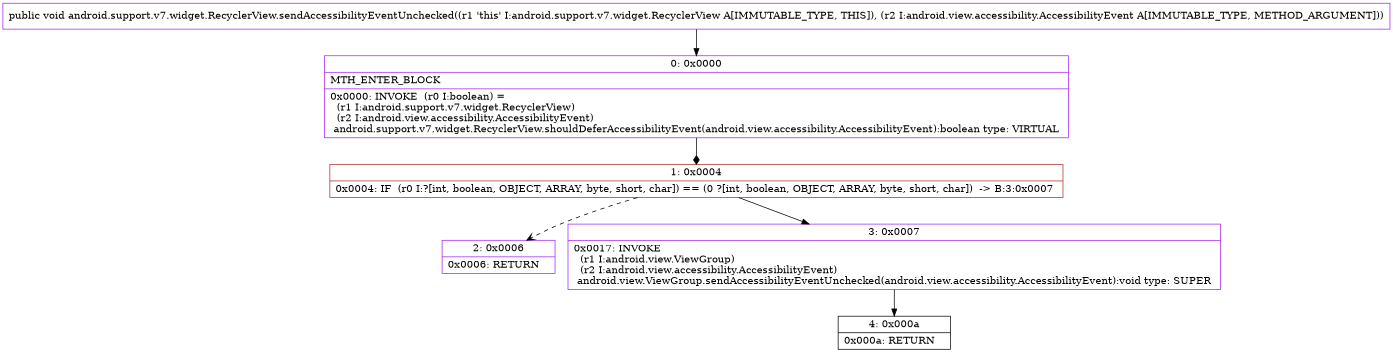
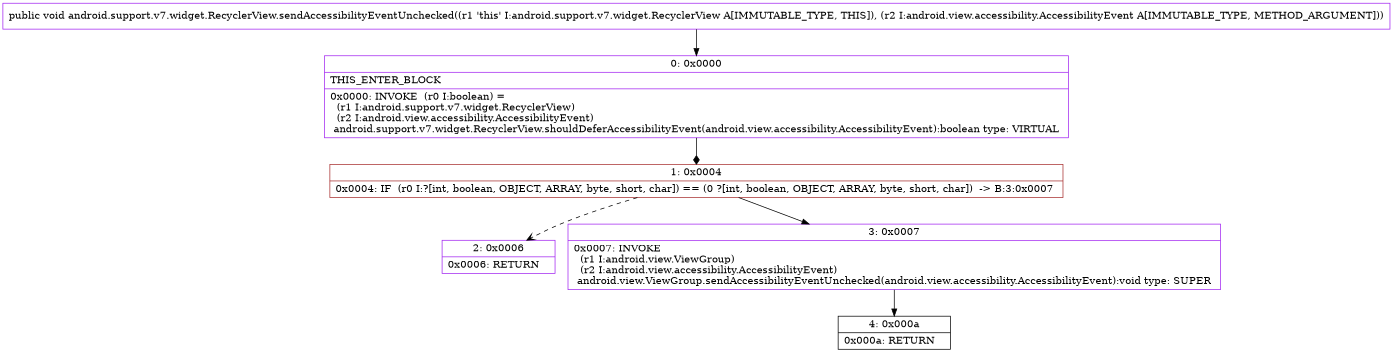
(386, 80) -> (386, 80)
(621, 249) -> (621, 249)
